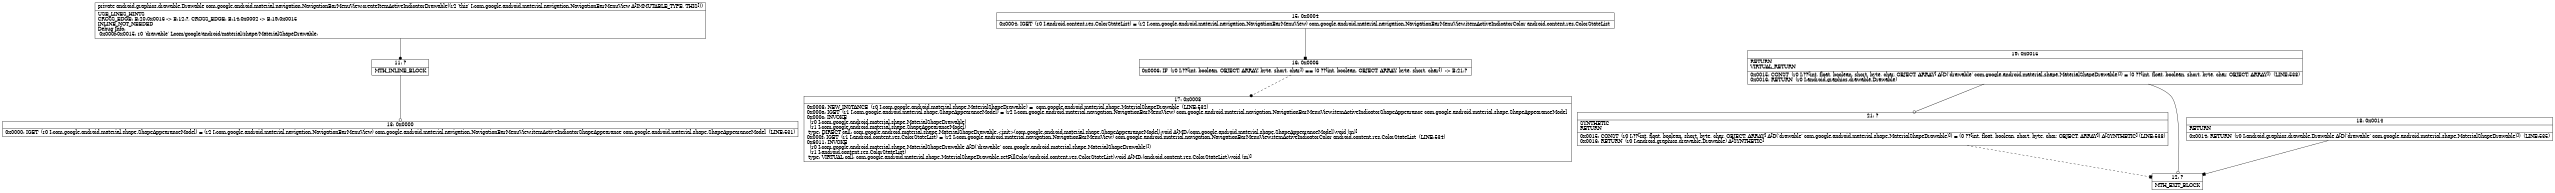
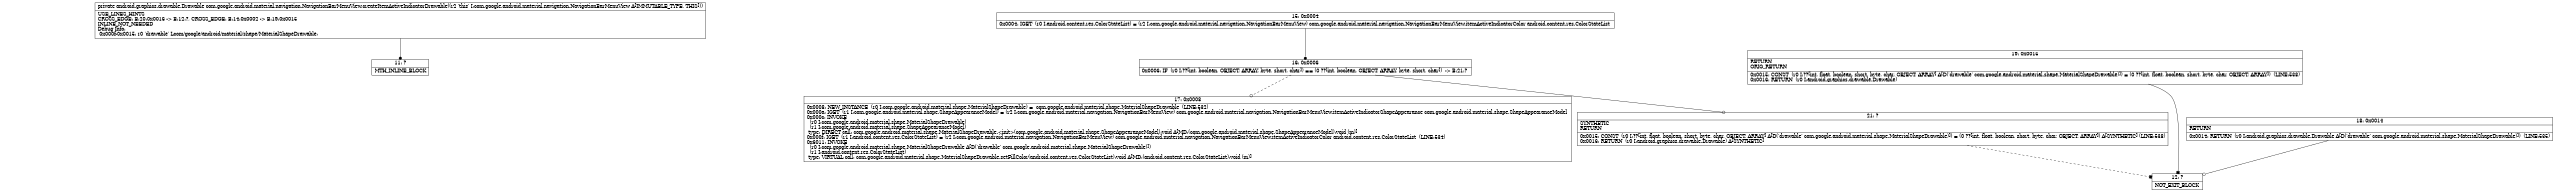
(1305, 42) -> (1305, 42)
(1773, 67) -> (1768, 67)
(1272, 85) -> (1272, 85)
(1950, 98) -> (1549, 93)
(2178, 120) -> (2178, 120)
(400, 129) -> none
(2267, 157) -> (2267, 157)
(2177, 186) -> (2177, 186)
